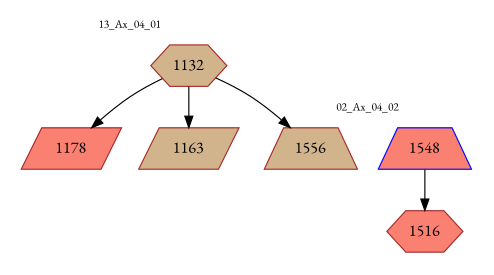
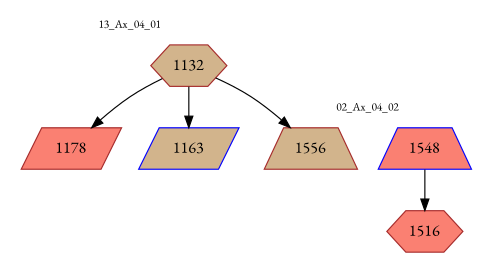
(189, 149) -> (189, 149)
